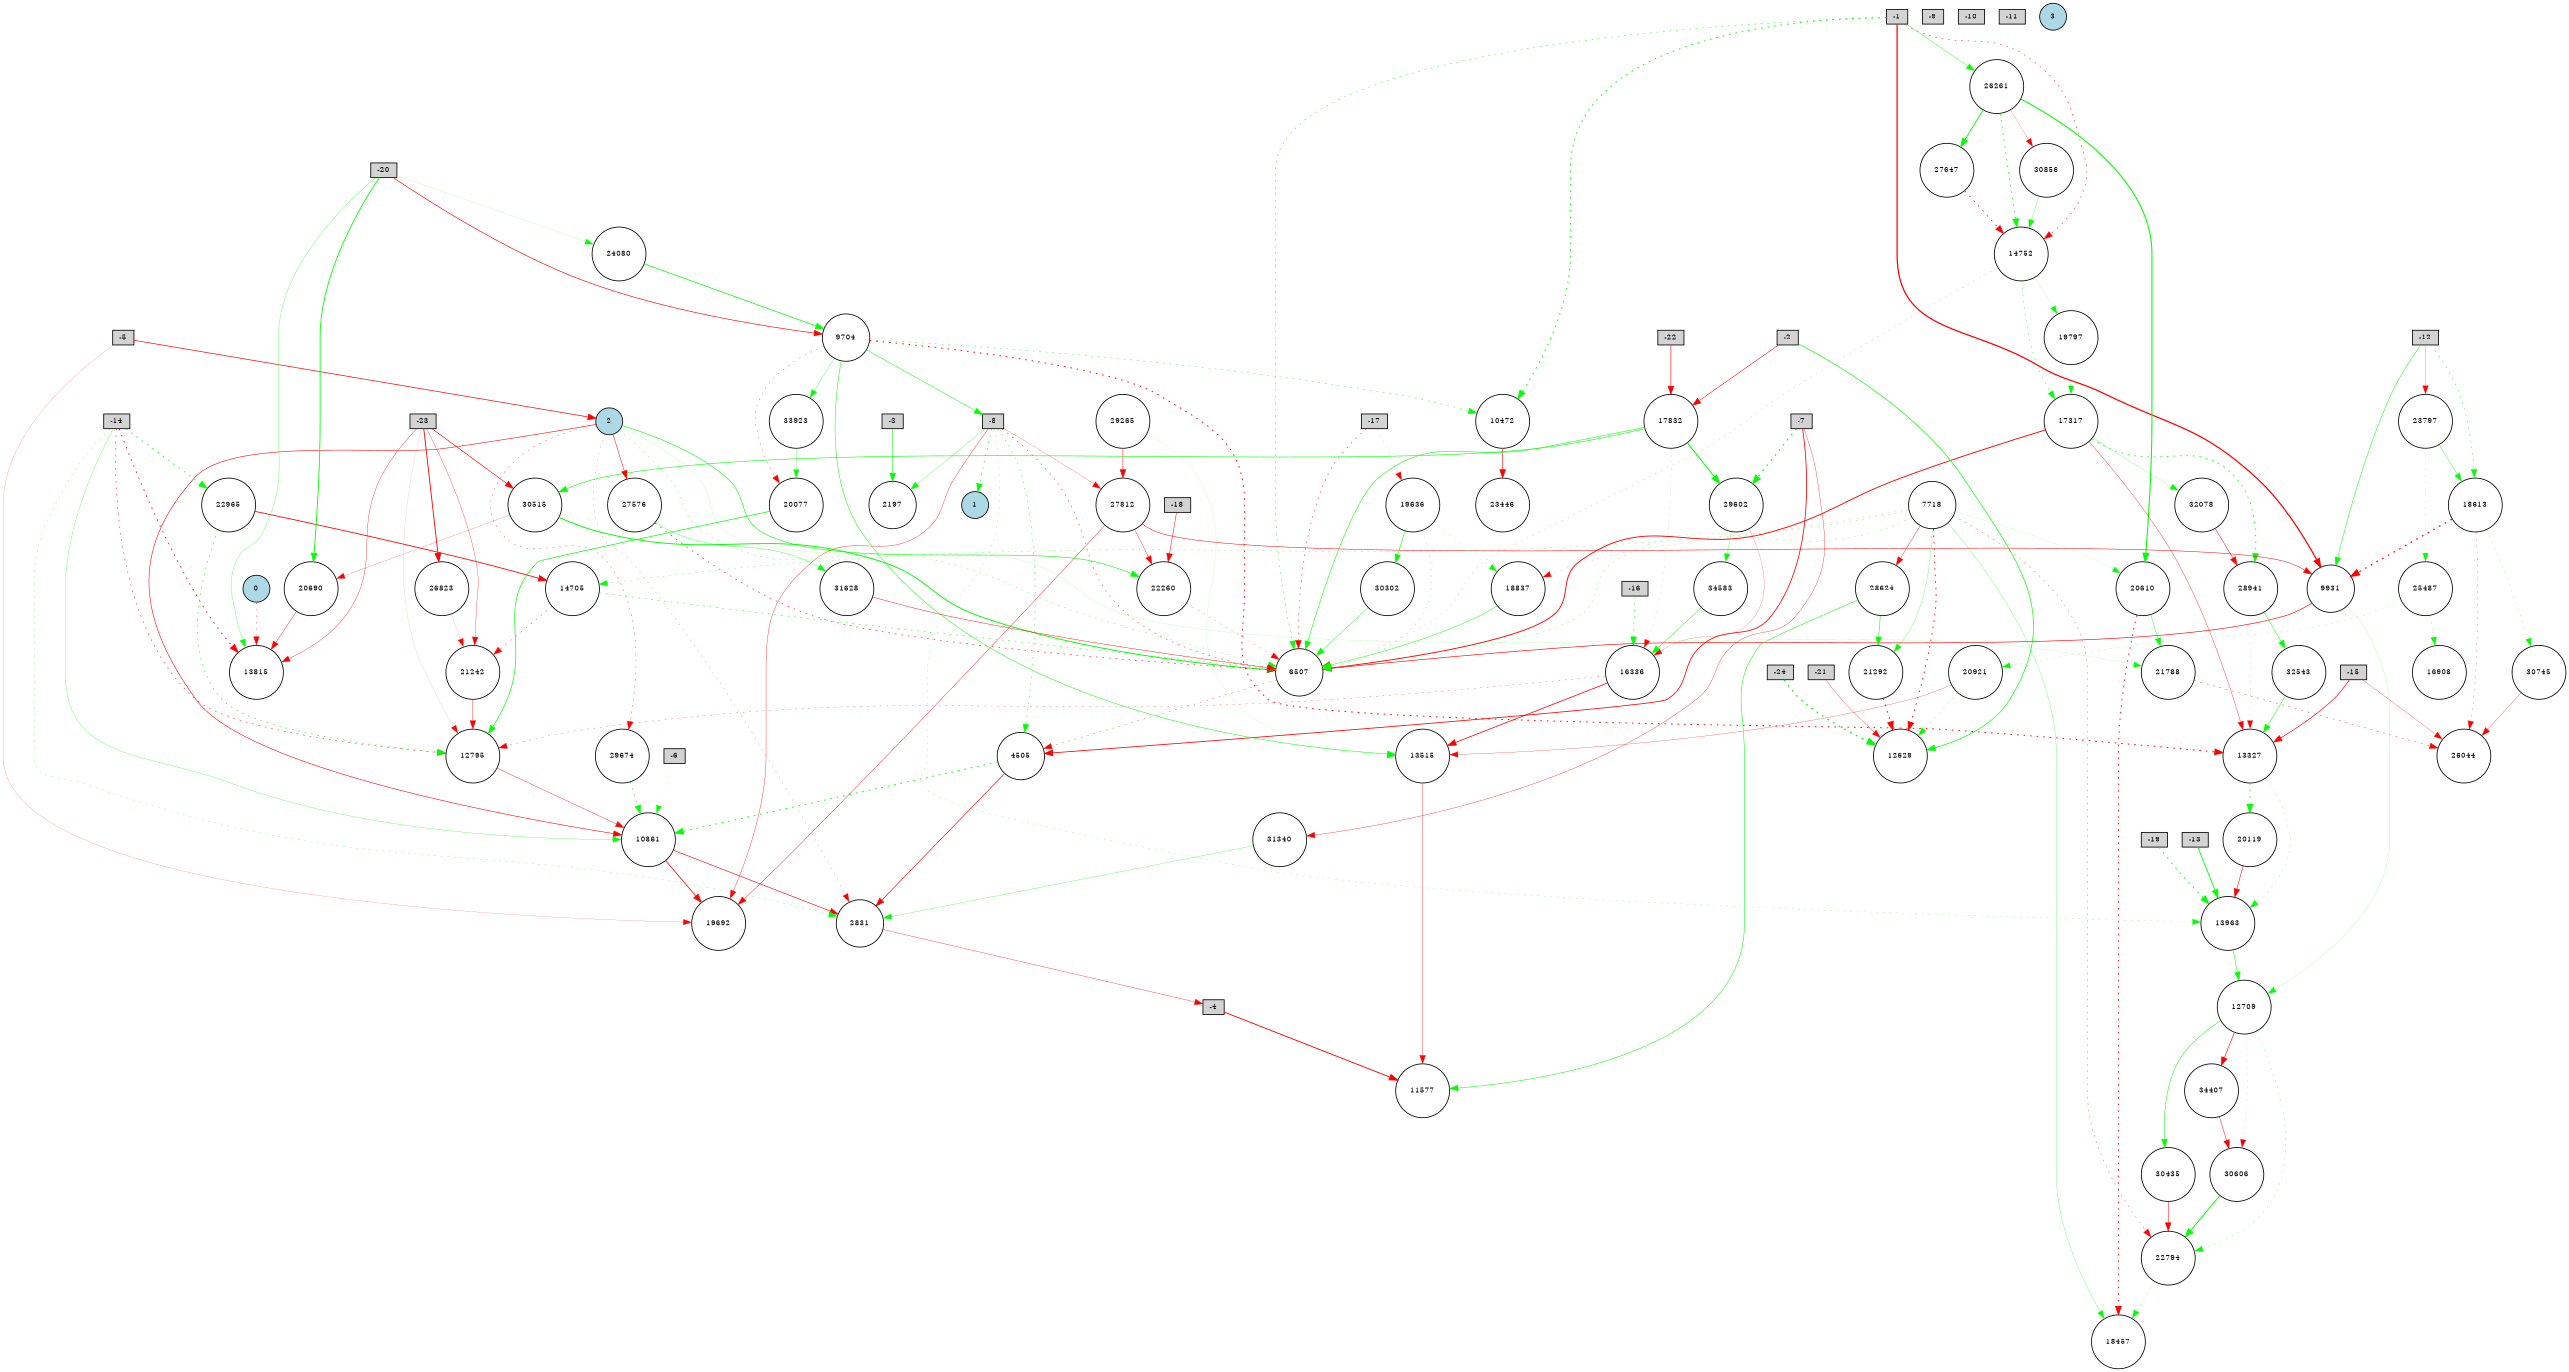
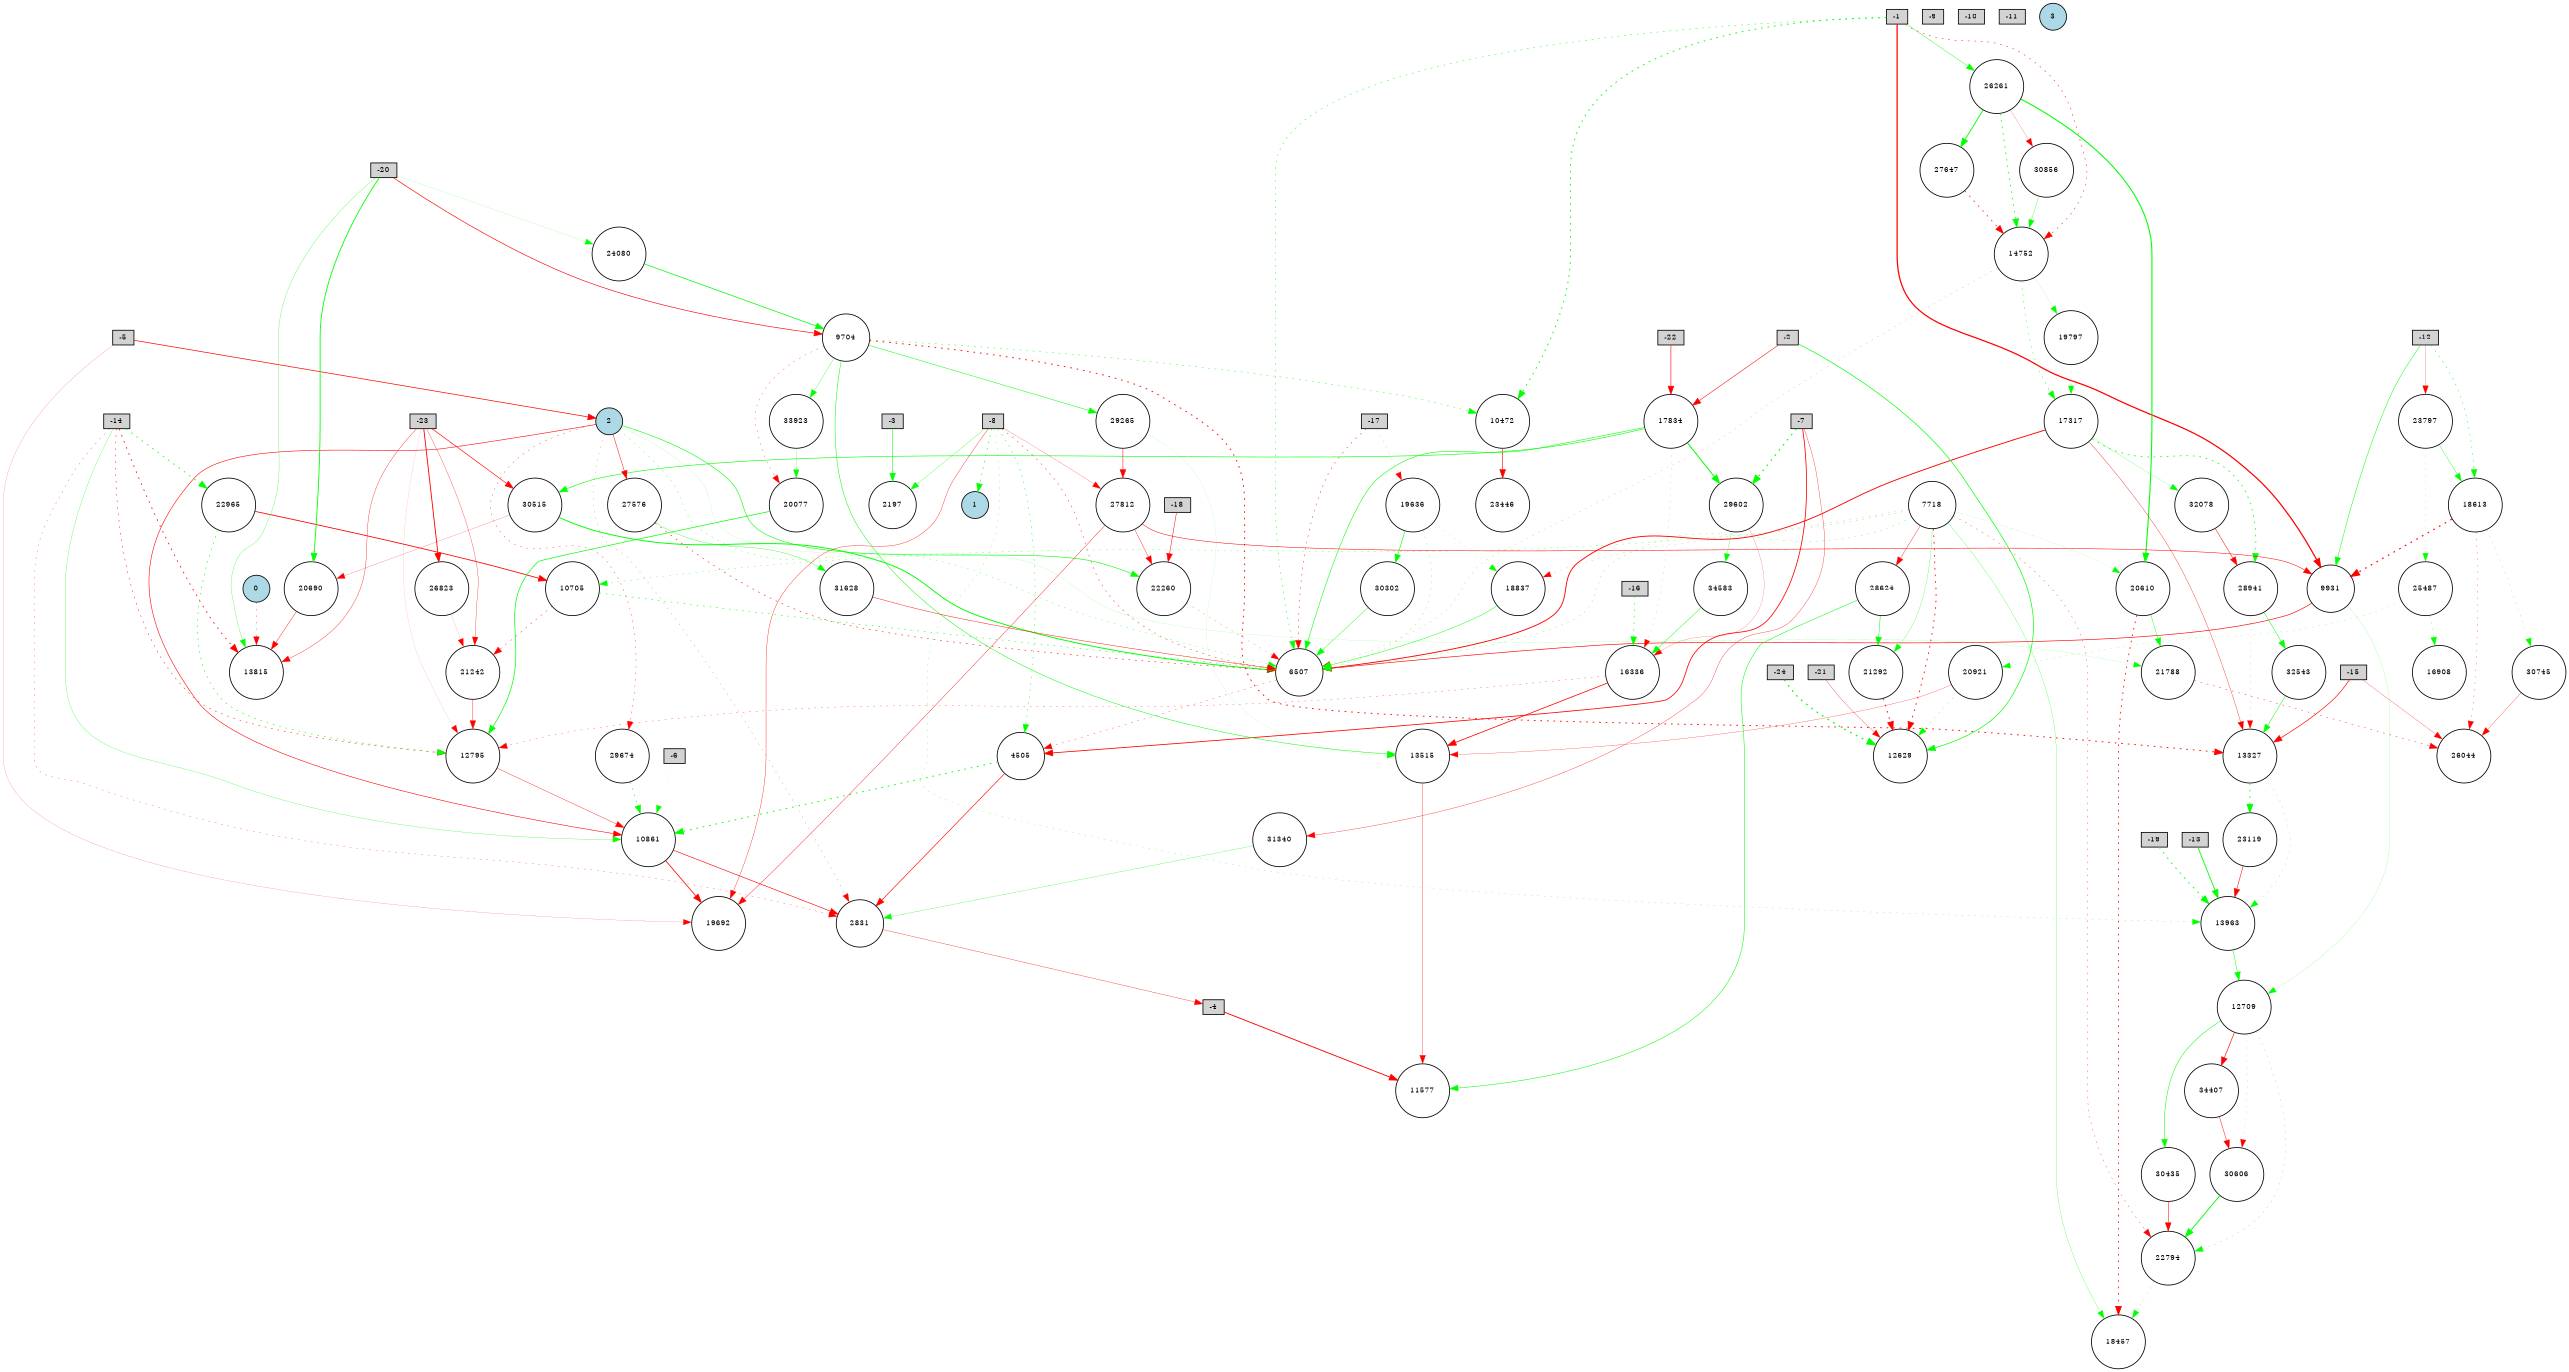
(921, 380) -> (979, 378)
(1671, 421) -> (1671, 421)
(572, 589) -> (572, 589)
(251, 830) -> (251, 830)
(2250, 840) -> (2250, 840)
